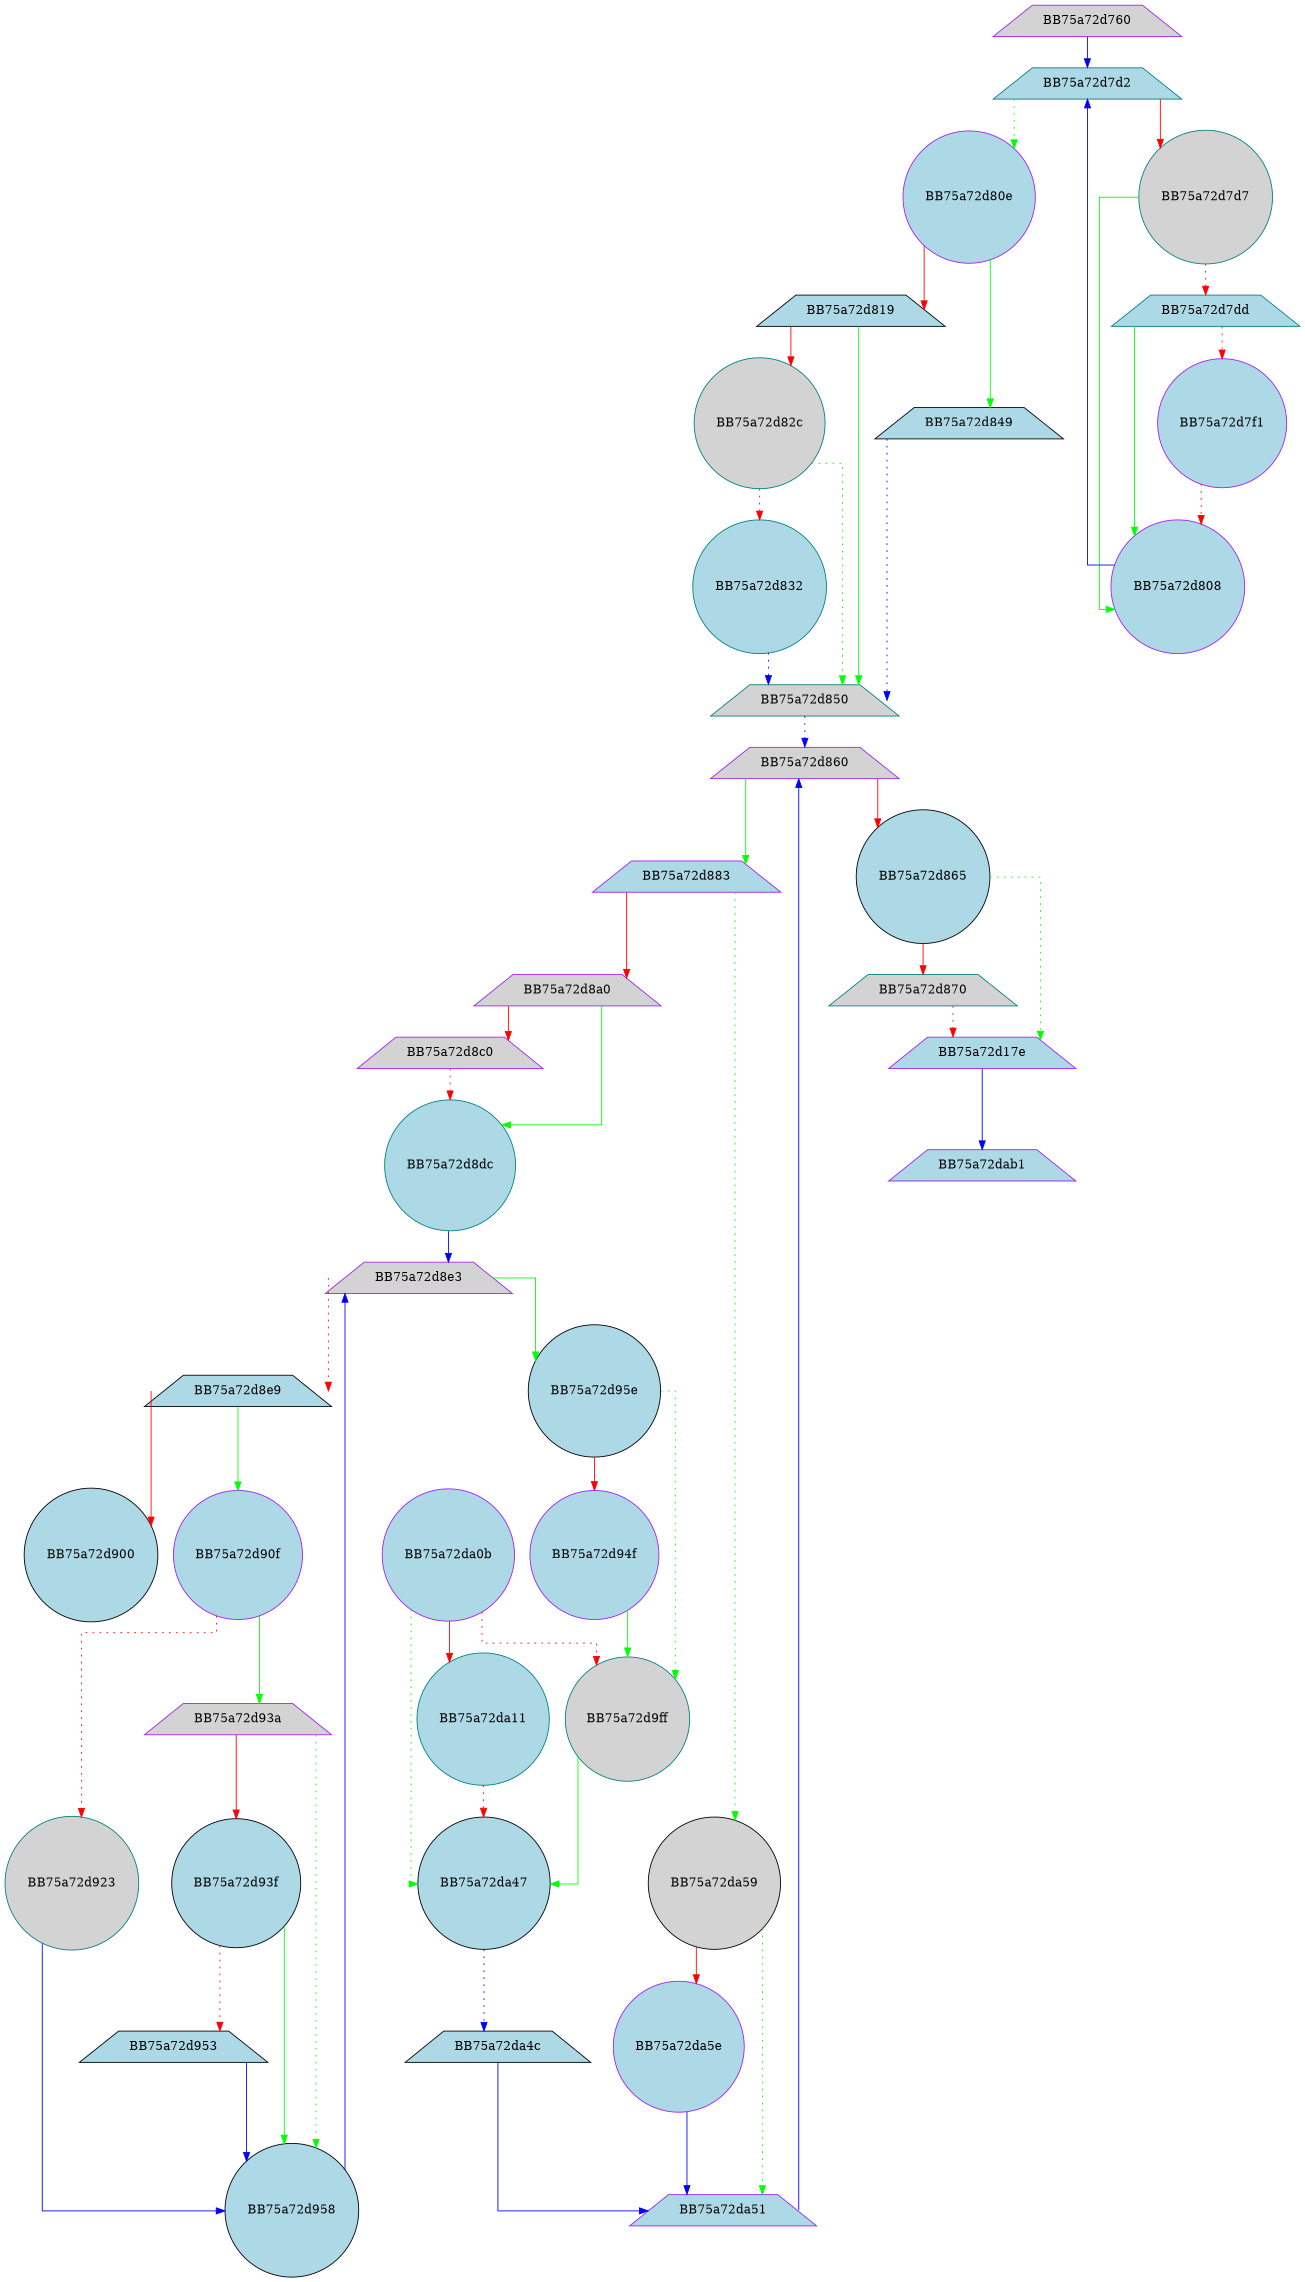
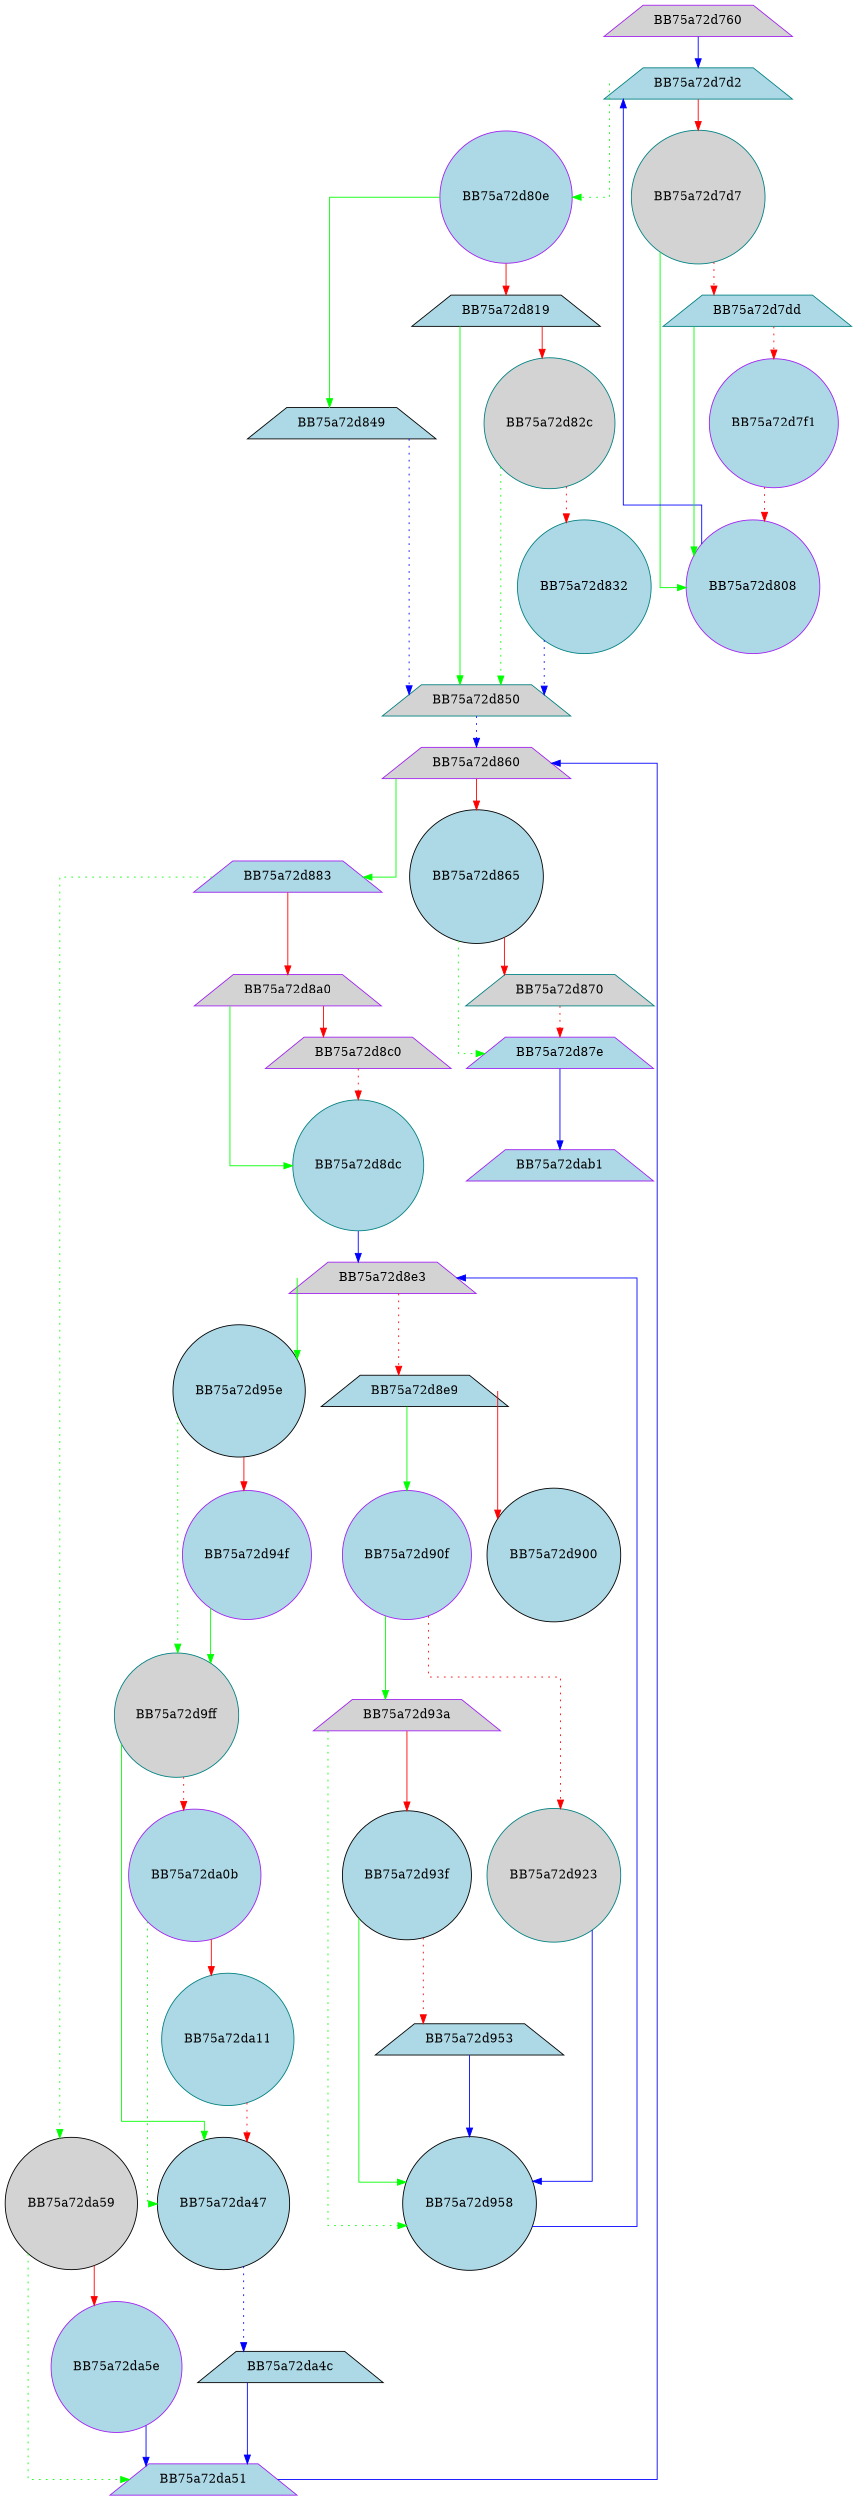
(982, 1053) -> (560, 1053)
(530, 1643) -> (184, 1789)
